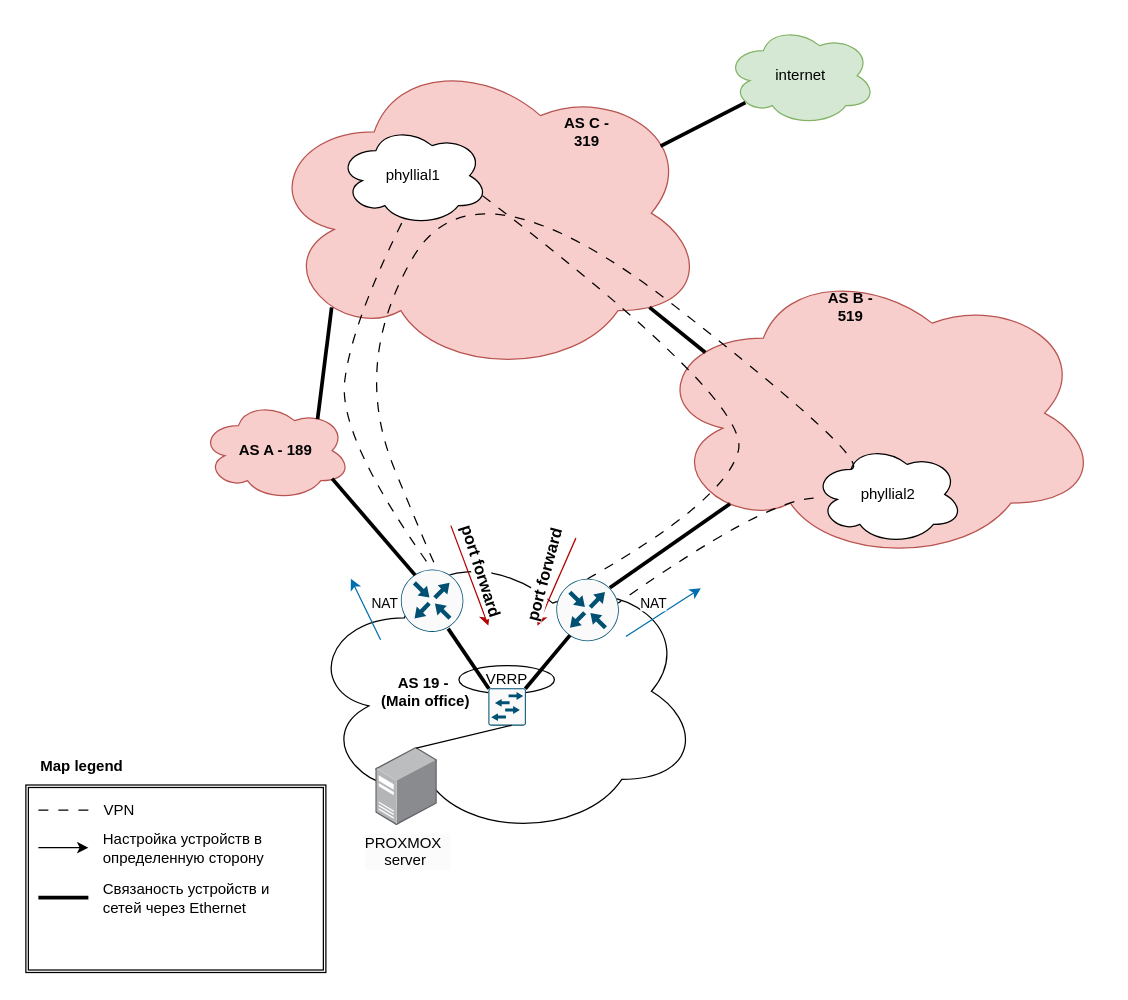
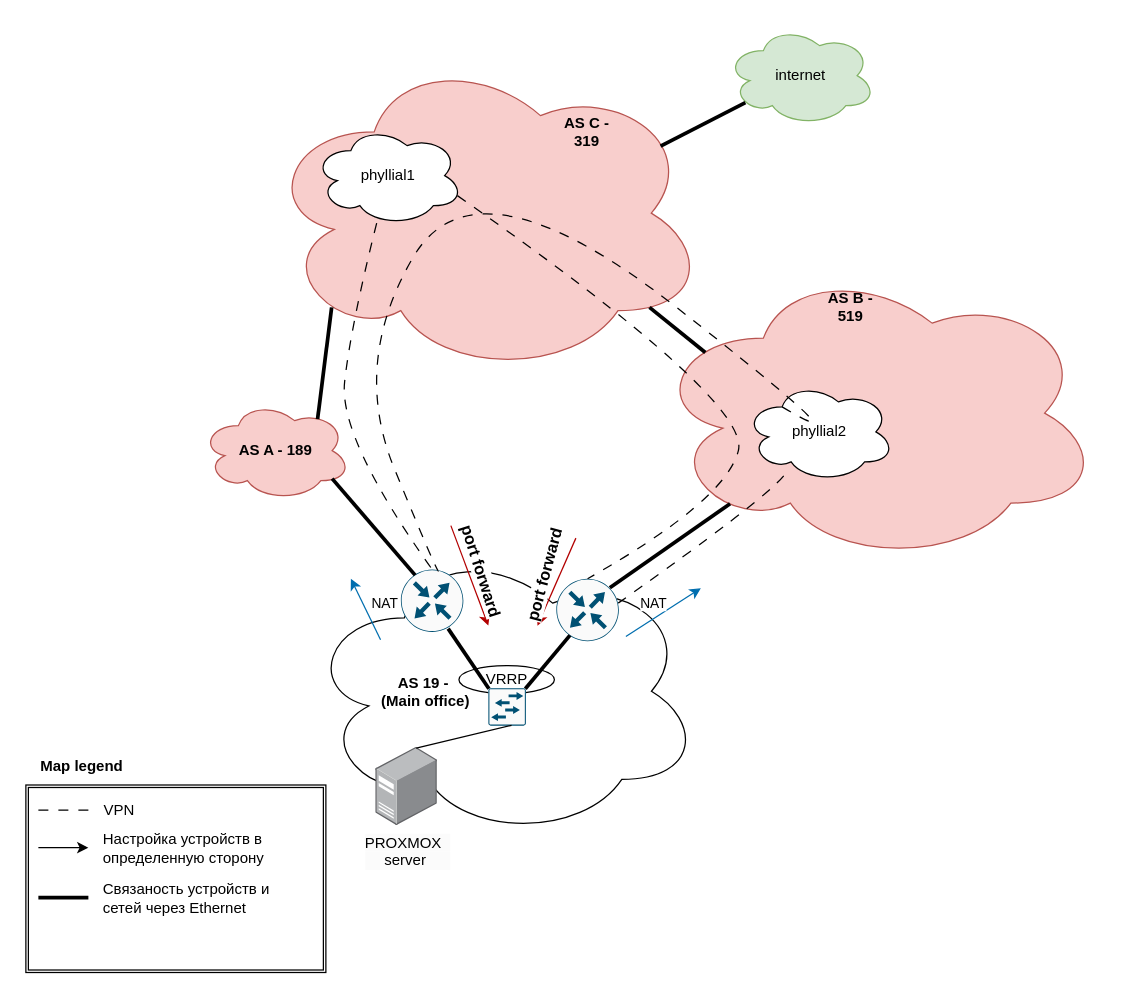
(413, 176) -> (388, 176)
(888, 494) -> (819, 432)
